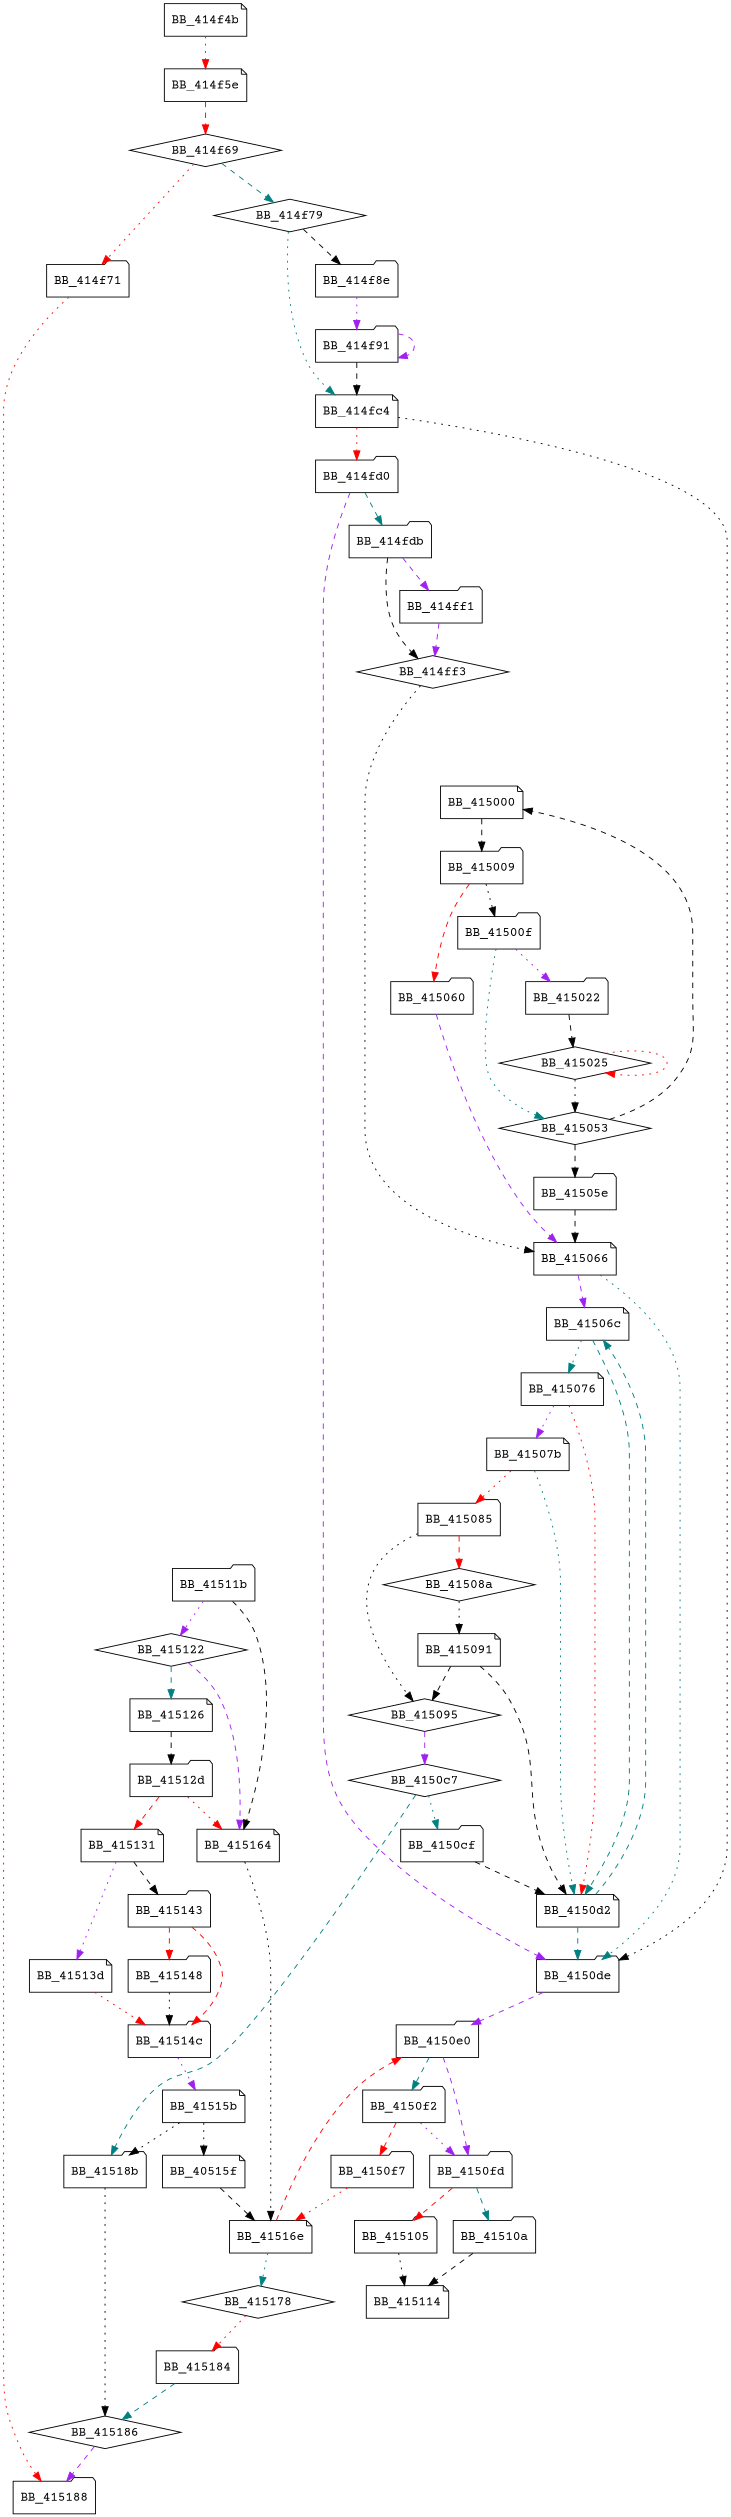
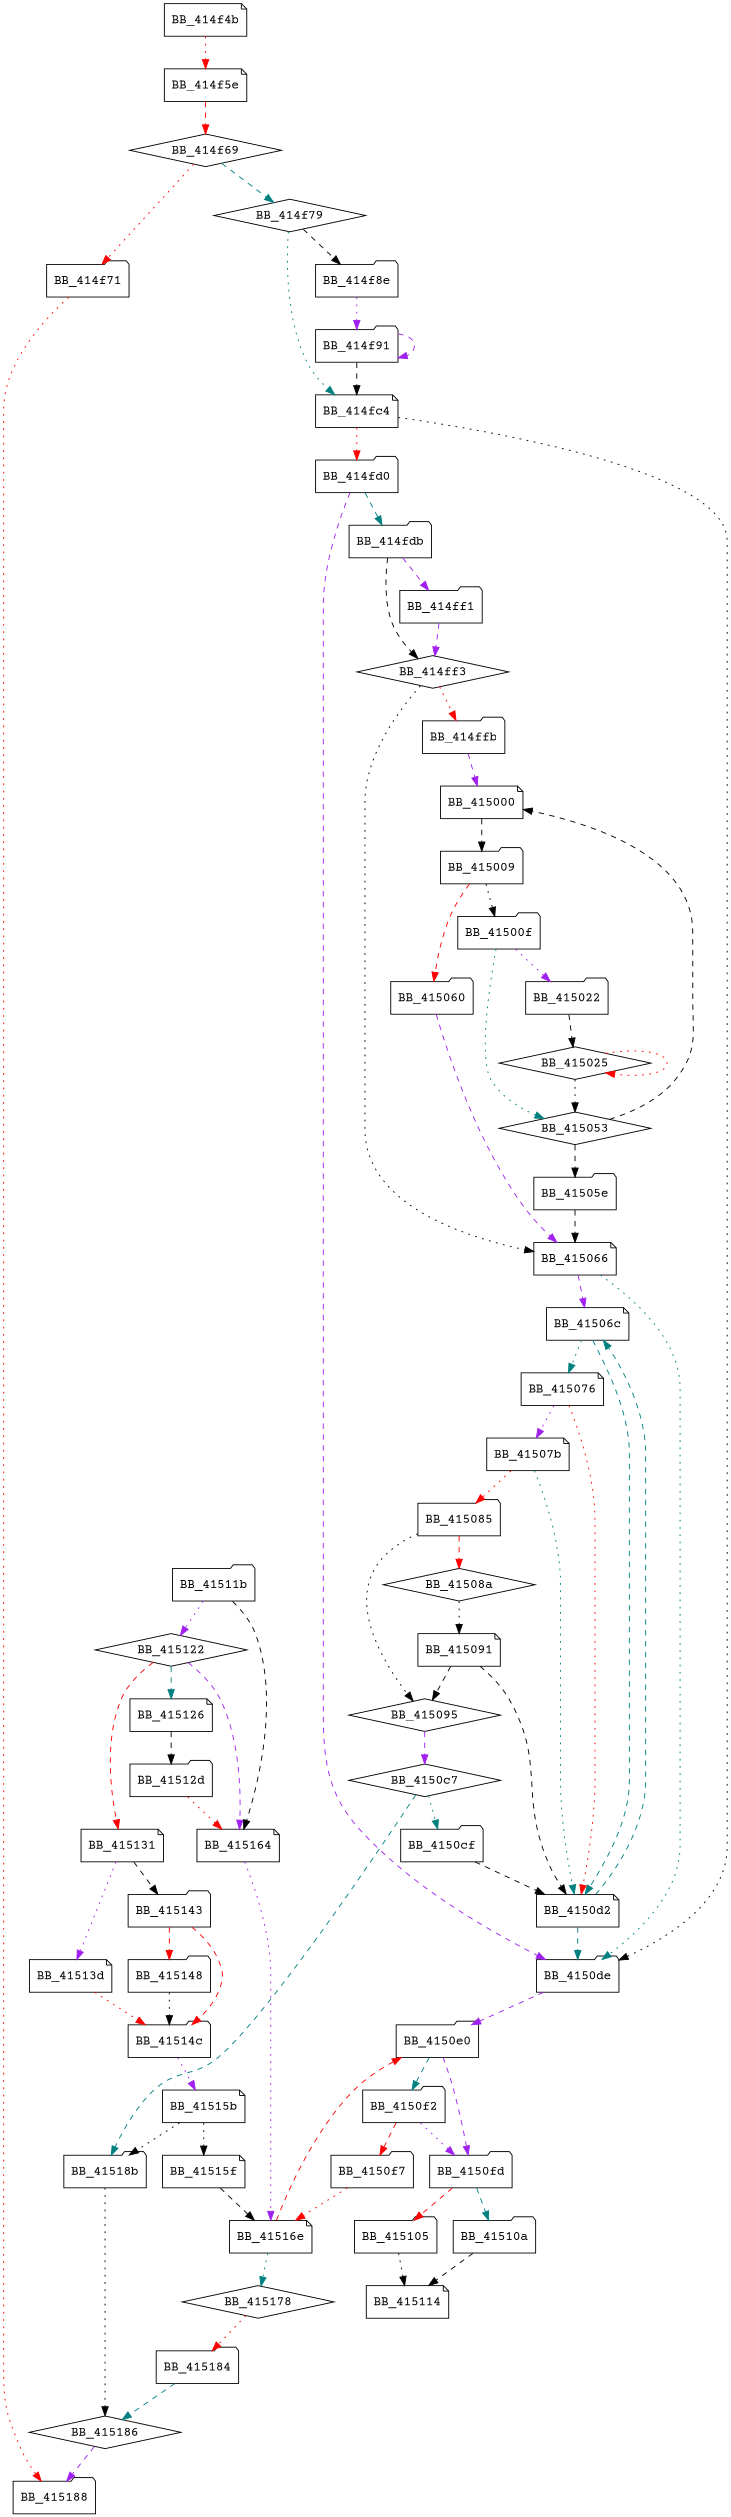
none -> (464, 737)
(149, 1809) -> (112, 1735)
(271, 2035) -> (271, 2035)
(204, 2172) -> (204, 2172)
